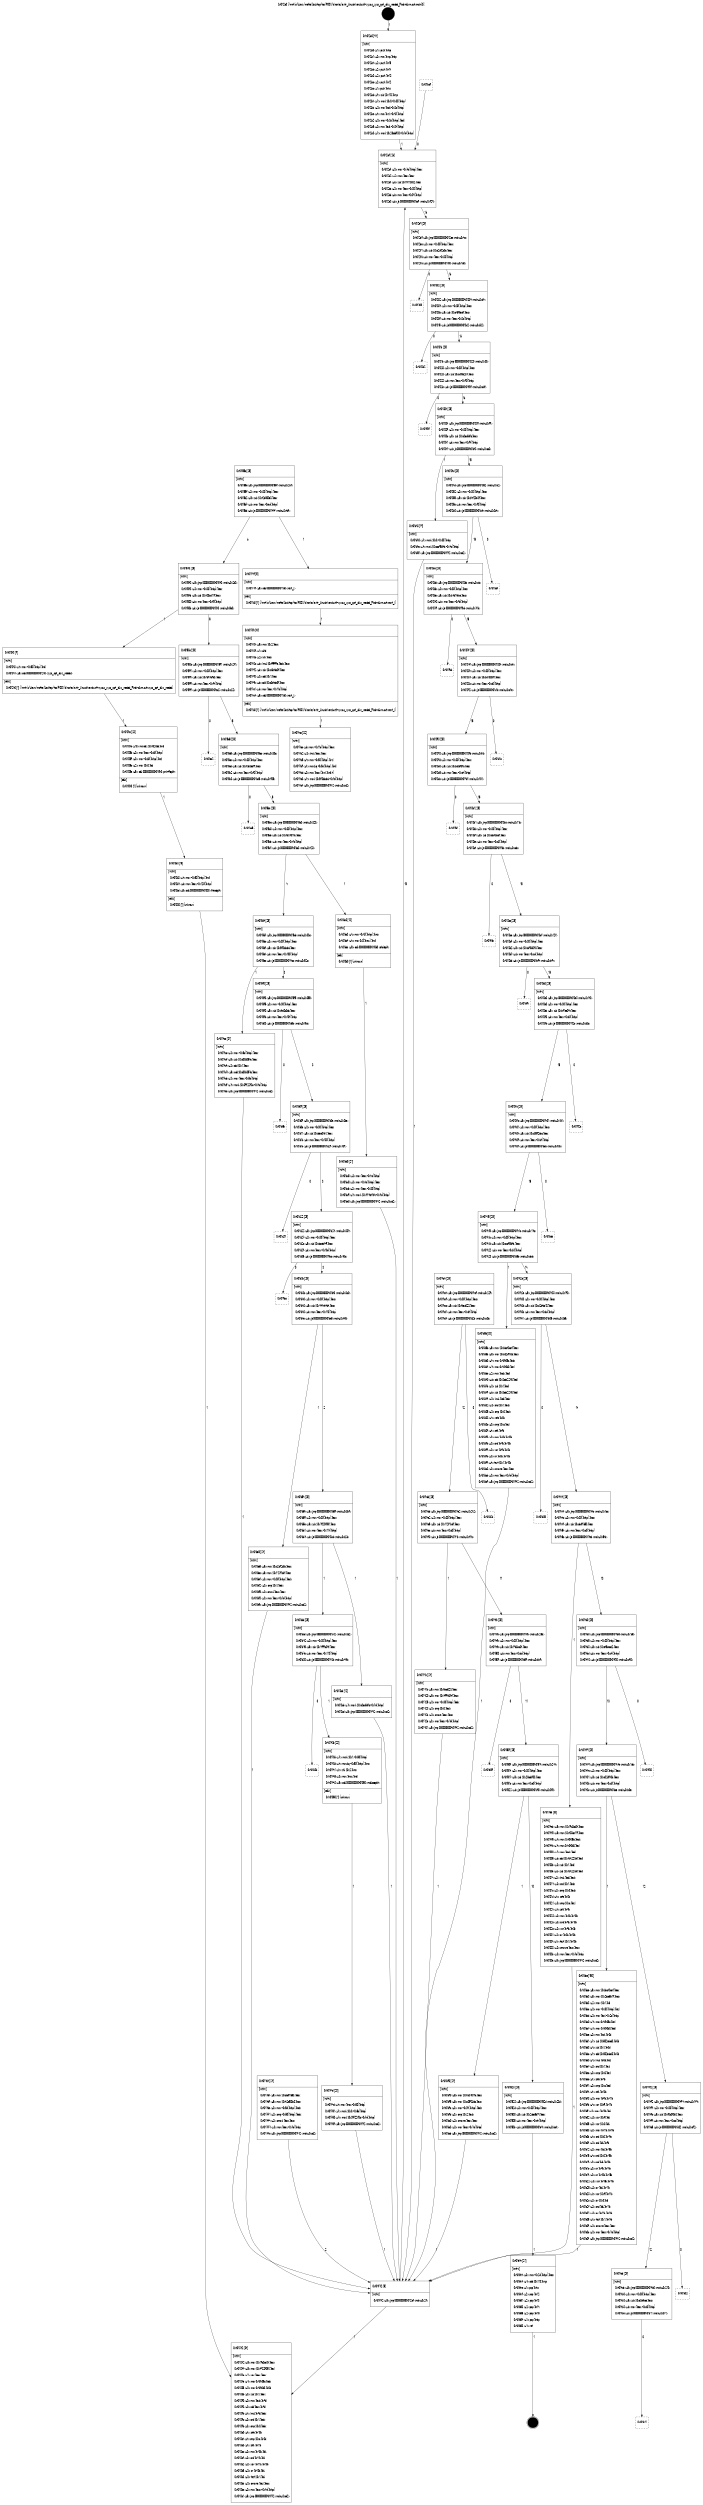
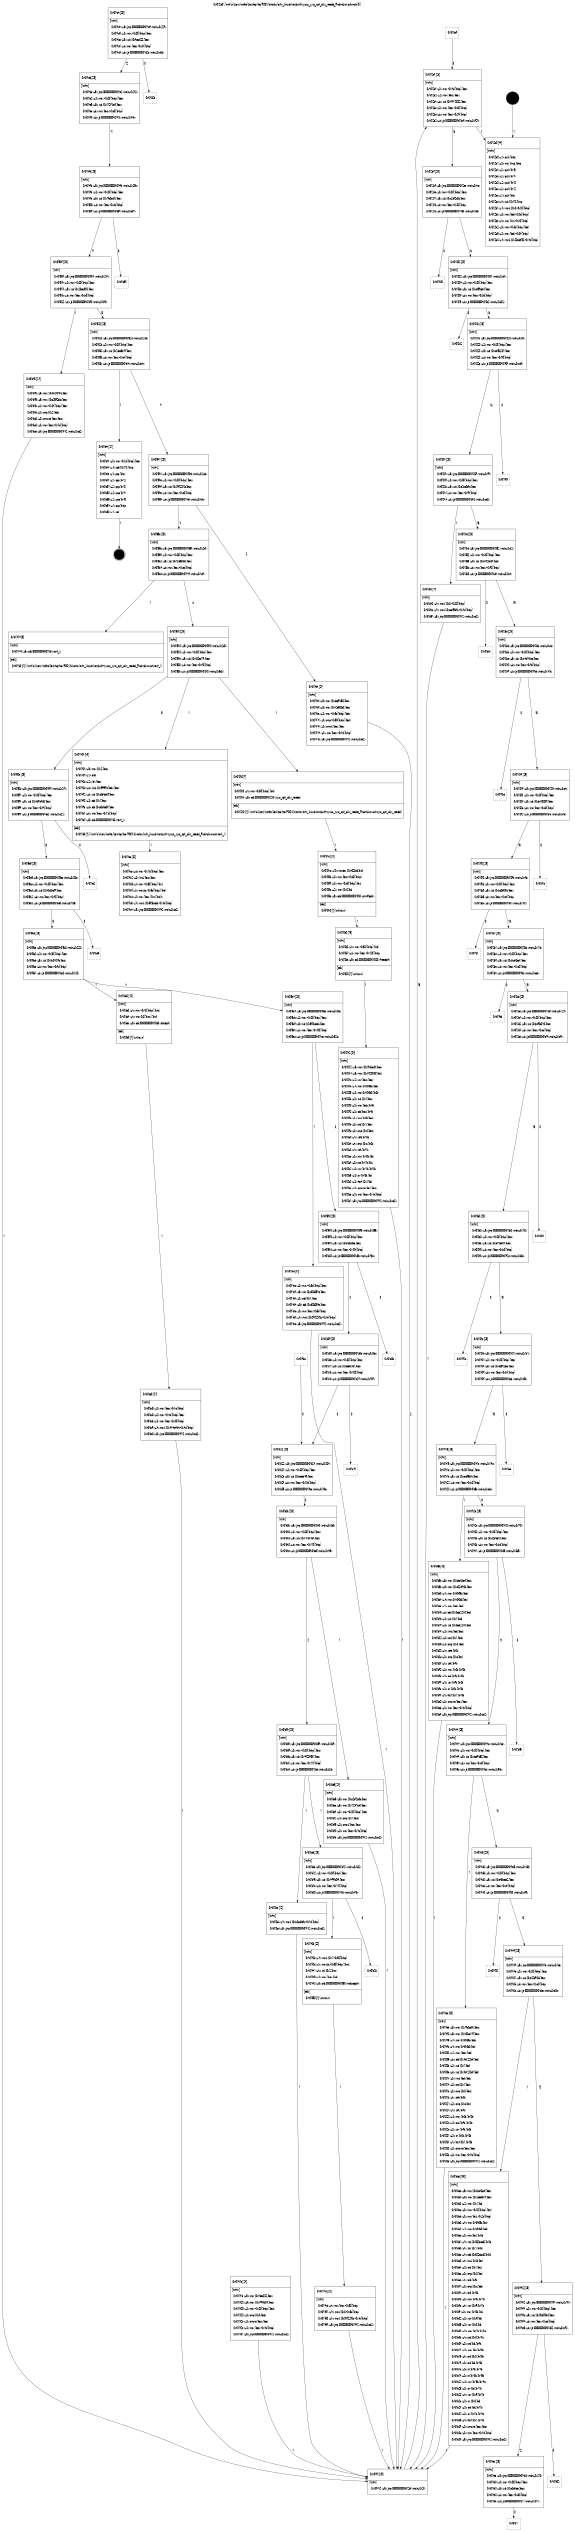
(400, 144) -> (480, 133)
none -> (179, 480)
(320, 616) -> (178, 713)
(289, 1276) -> (301, 1404)
(446, 1605) -> none
(340, 2350) -> (401, 1837)
